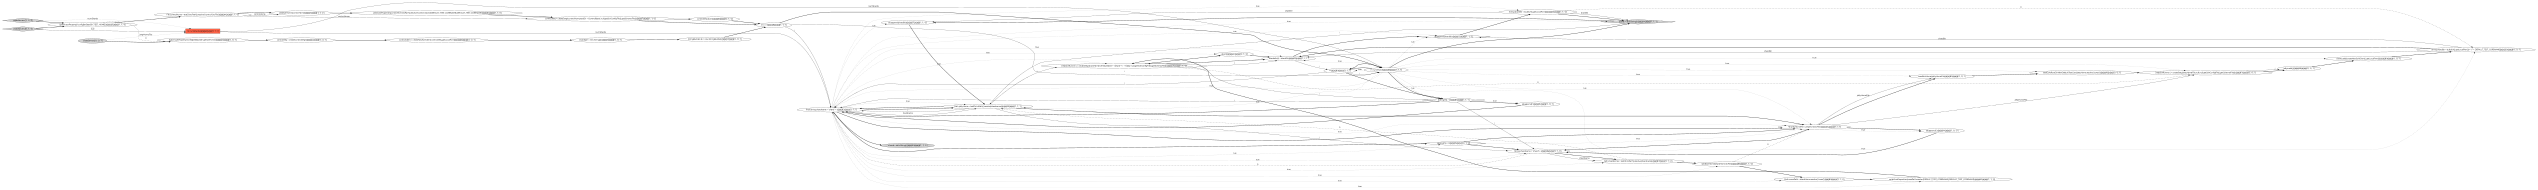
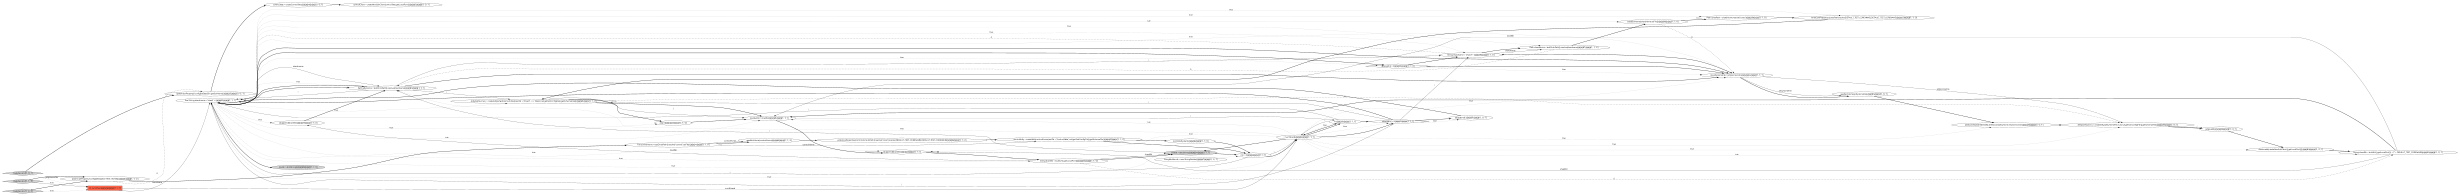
(1275, 18) -> (1225, 154)
(93, 19) -> (52, 191)
(1638, 22) -> (1191, 153)
(744, 32) -> (1226, 157)
(601, 40) -> none
(93, 41) -> (23, 173)
(1657, 75) -> none
(1942, 131) -> none
